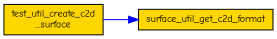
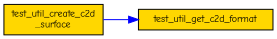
(206, 20) -> (206, 20)
